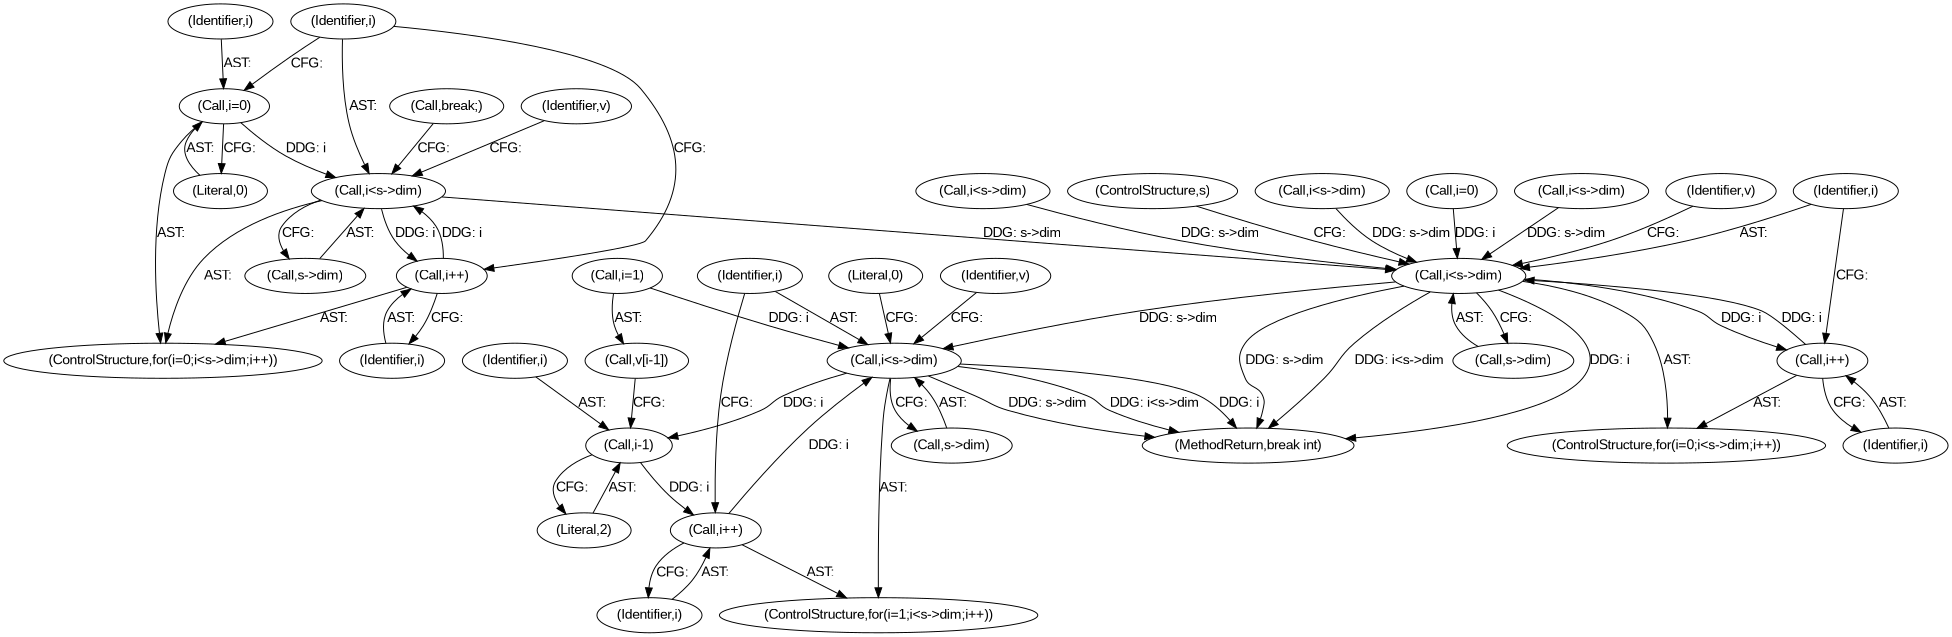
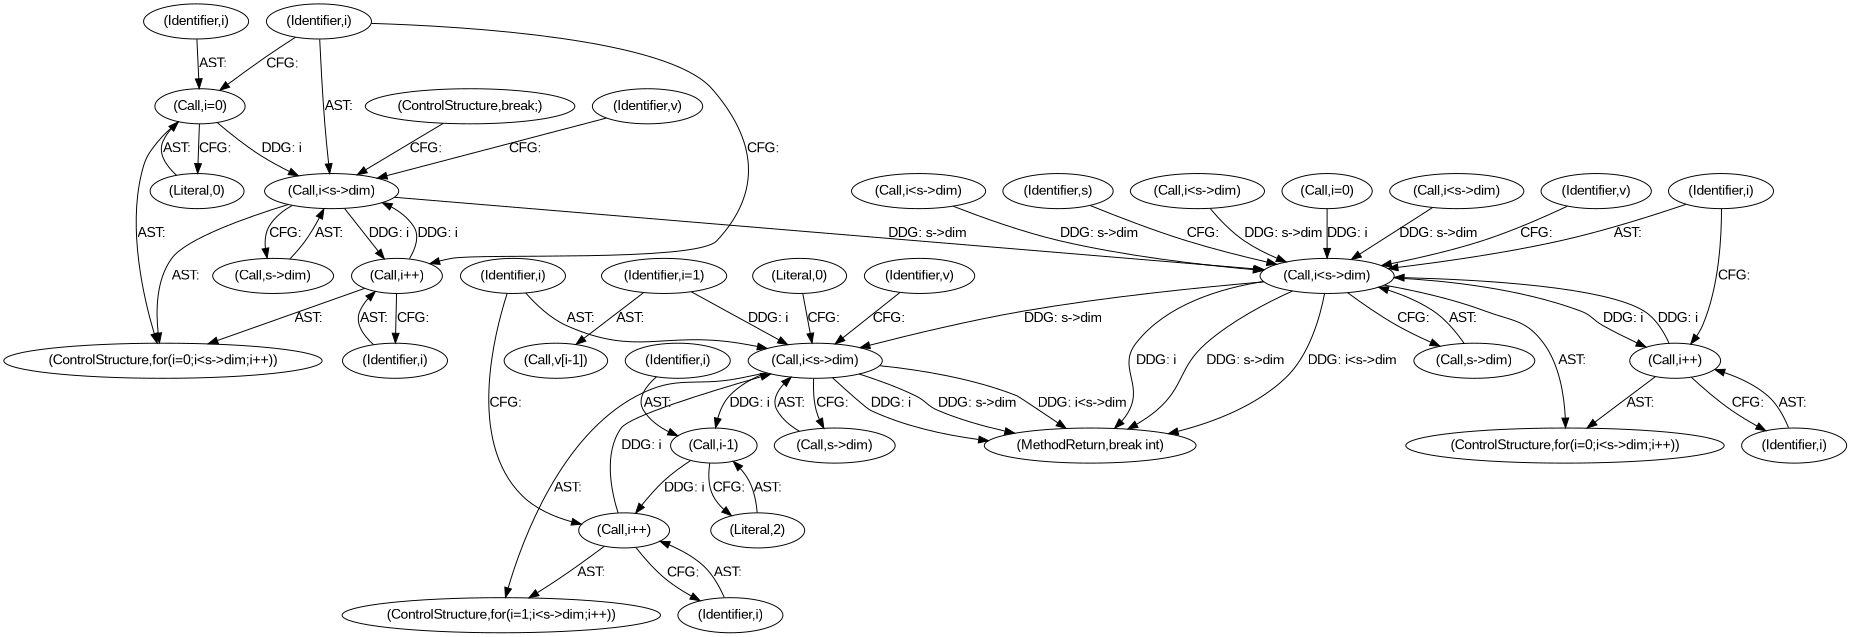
(447, 106) -> (470, 106)
(1153, 191) -> (1058, 191)
(617, 276) -> (664, 276)
(633, 398) -> none
